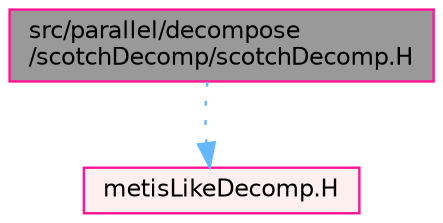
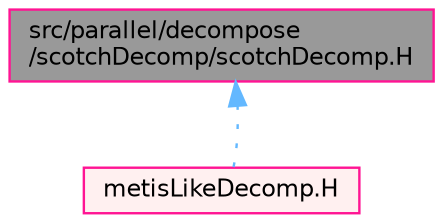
(205, 112) -> (237, 137)
